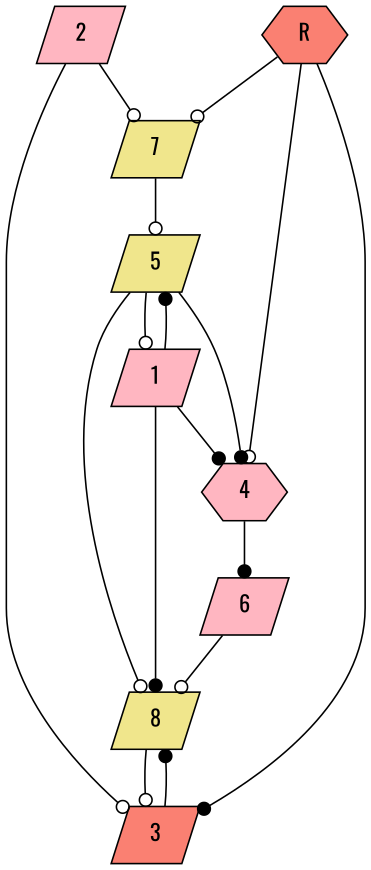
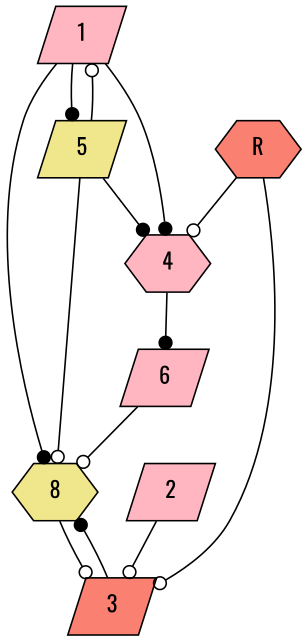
(156, 149) -> none
(365, 463) -> (269, 396)
(156, 721) -> (55, 492)
